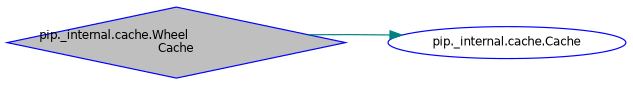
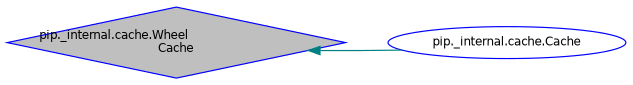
(349, 35) -> (361, 51)
